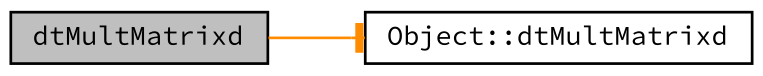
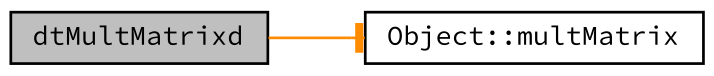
(559, 38) -> (534, 38)
